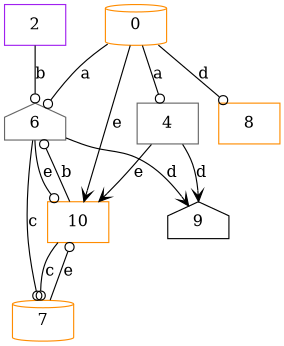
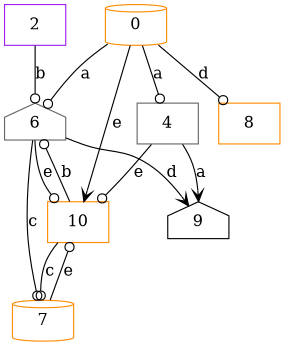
(130, 169) -> (129, 170)
(202, 173) -> (201, 173)
